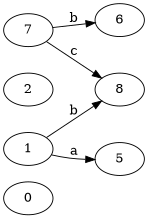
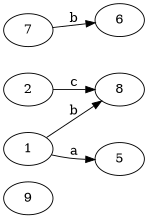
(70, 57) -> (69, 90)
(28, 198) -> (28, 198)
